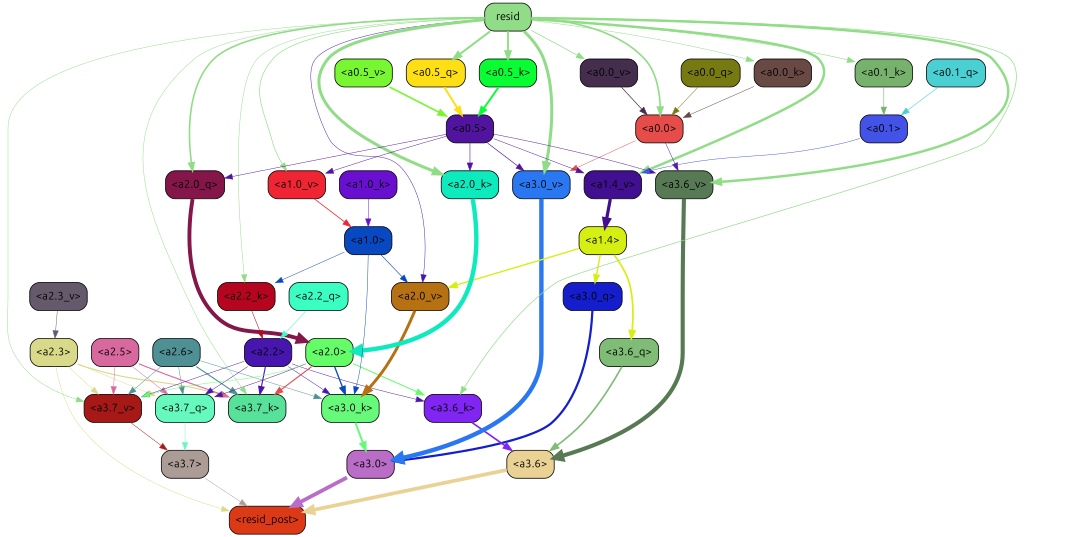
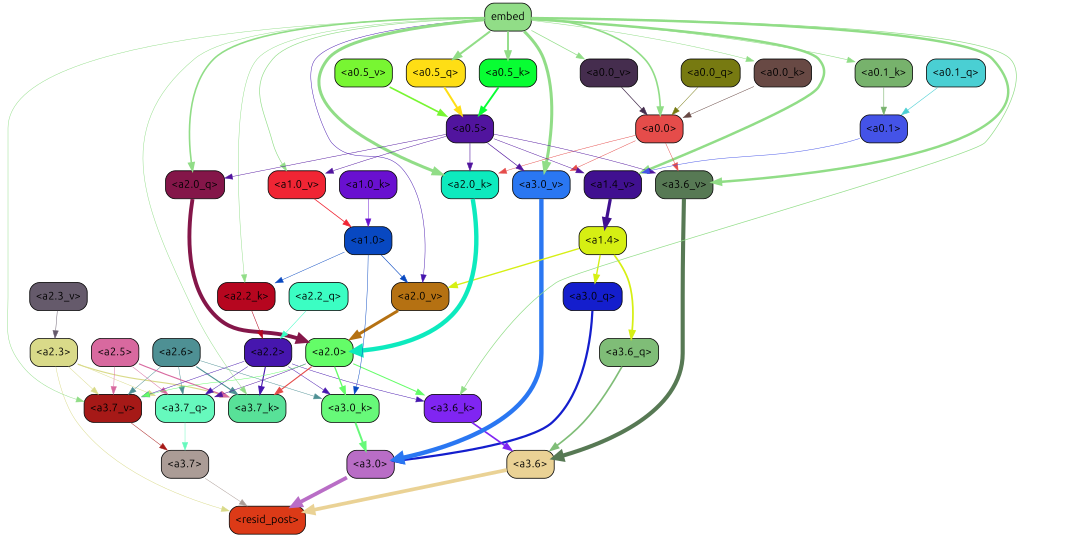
(508, 17) -> (508, 17)
(670, 153) -> (670, 153)
none -> (561, 155)
(395, 352) -> (378, 322)
(337, 373) -> (337, 373)
